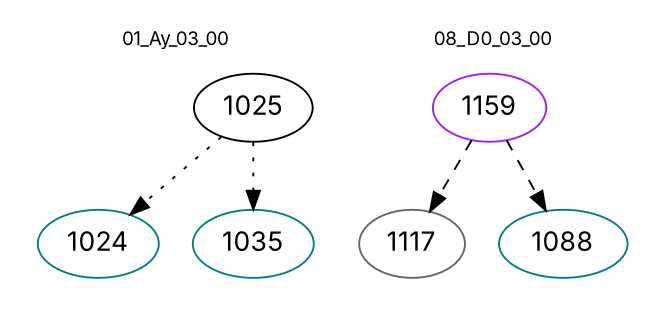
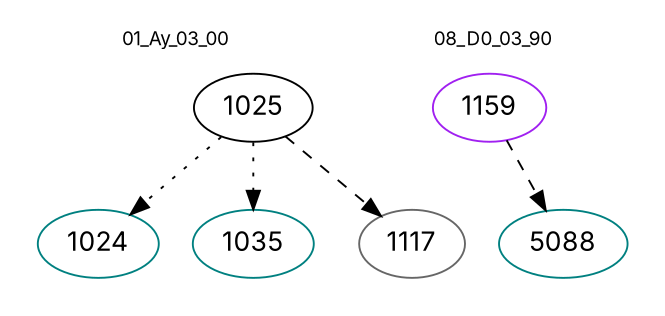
(493, 41) -> (493, 41)
(456, 168) -> (316, 162)
(563, 244) -> (563, 244)
